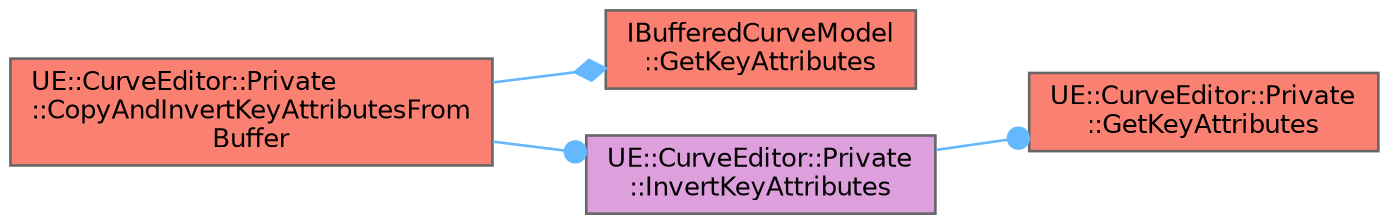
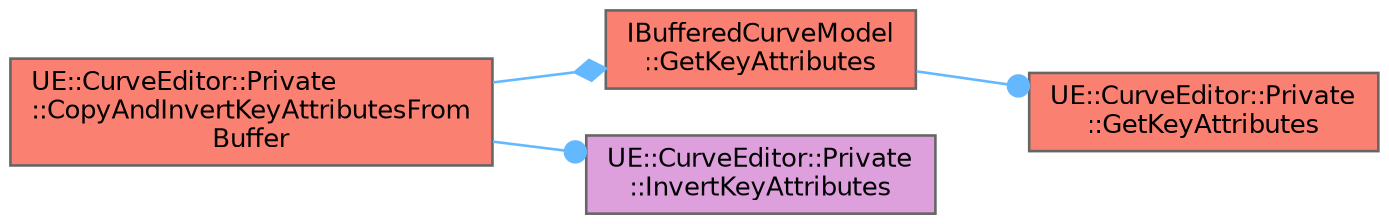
(972, 145) -> (962, 78)
